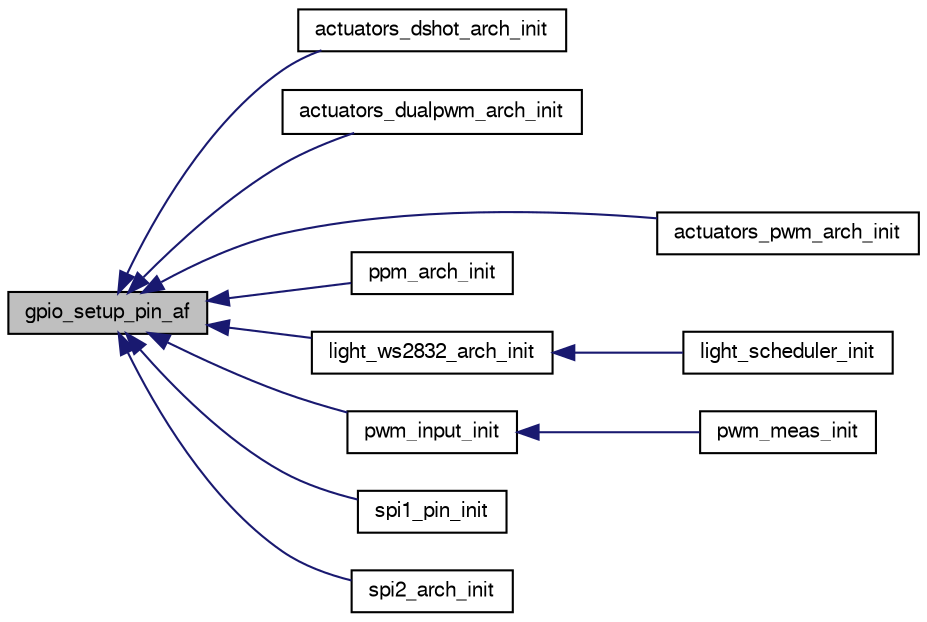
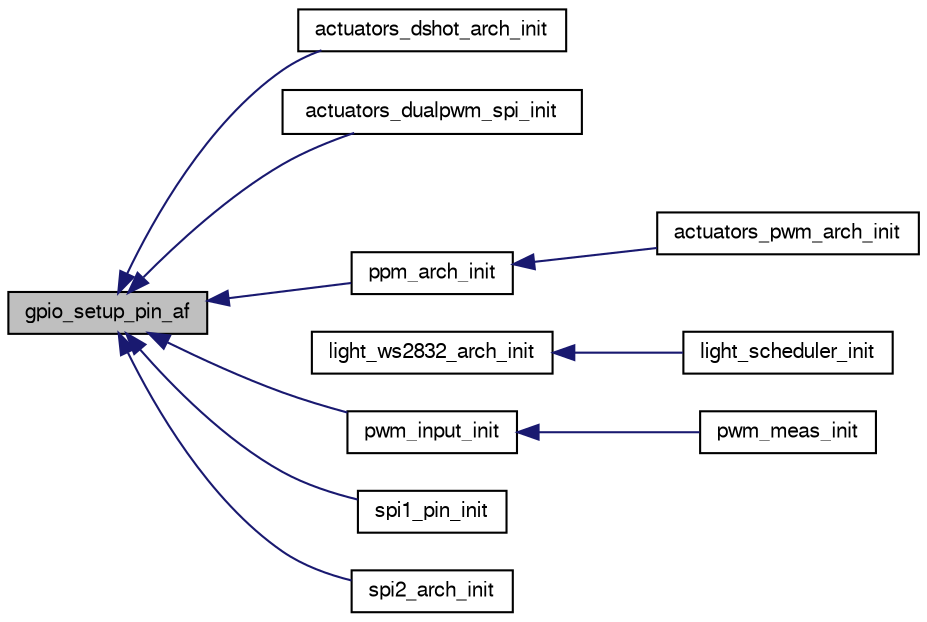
(432, 112) -> (432, 112)
(404, 216) -> (596, 255)
(270, 333) -> none
